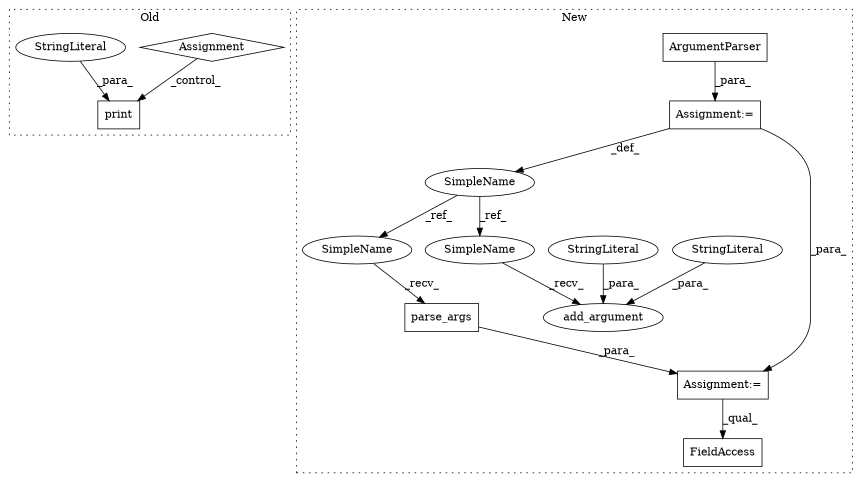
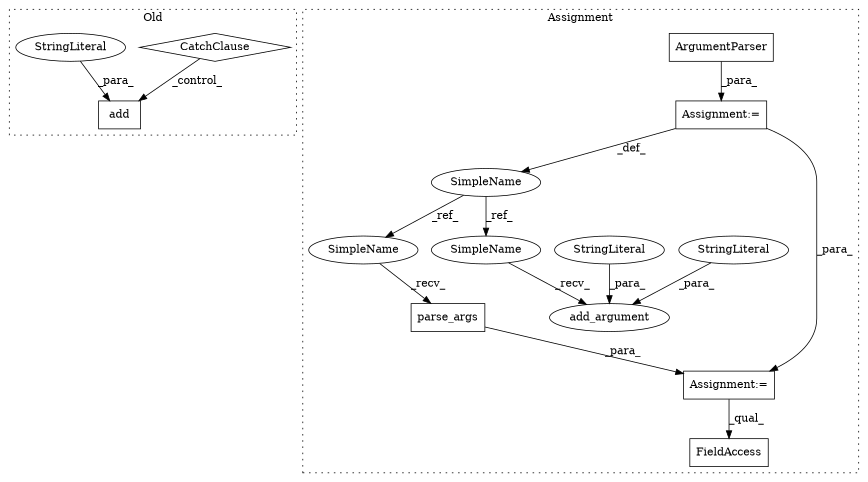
(575, 18) -> (581, 18)
(212, 47) -> (215, 47)
(119, 115) -> (120, 115)
